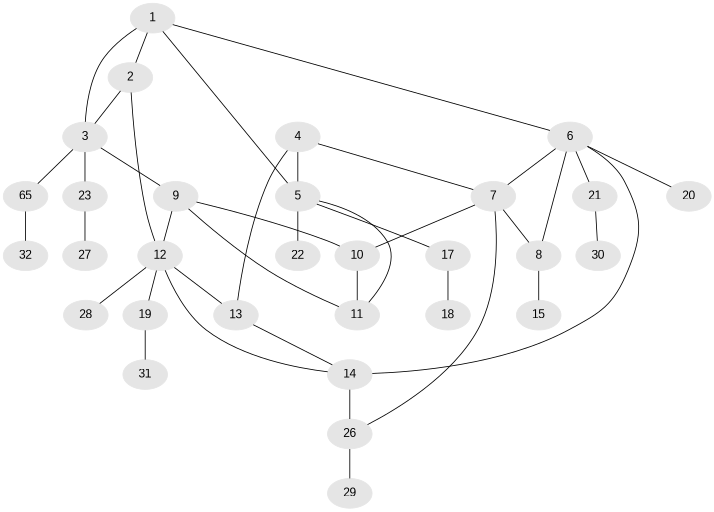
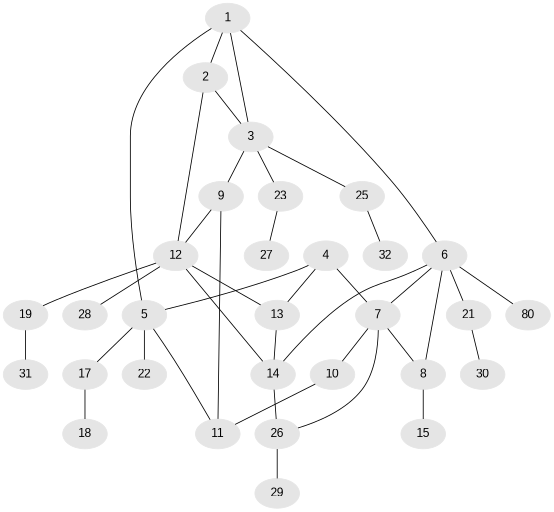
(26, 196) -> (362, 196)
(689, 196) -> (528, 315)
(269, 221) -> none
